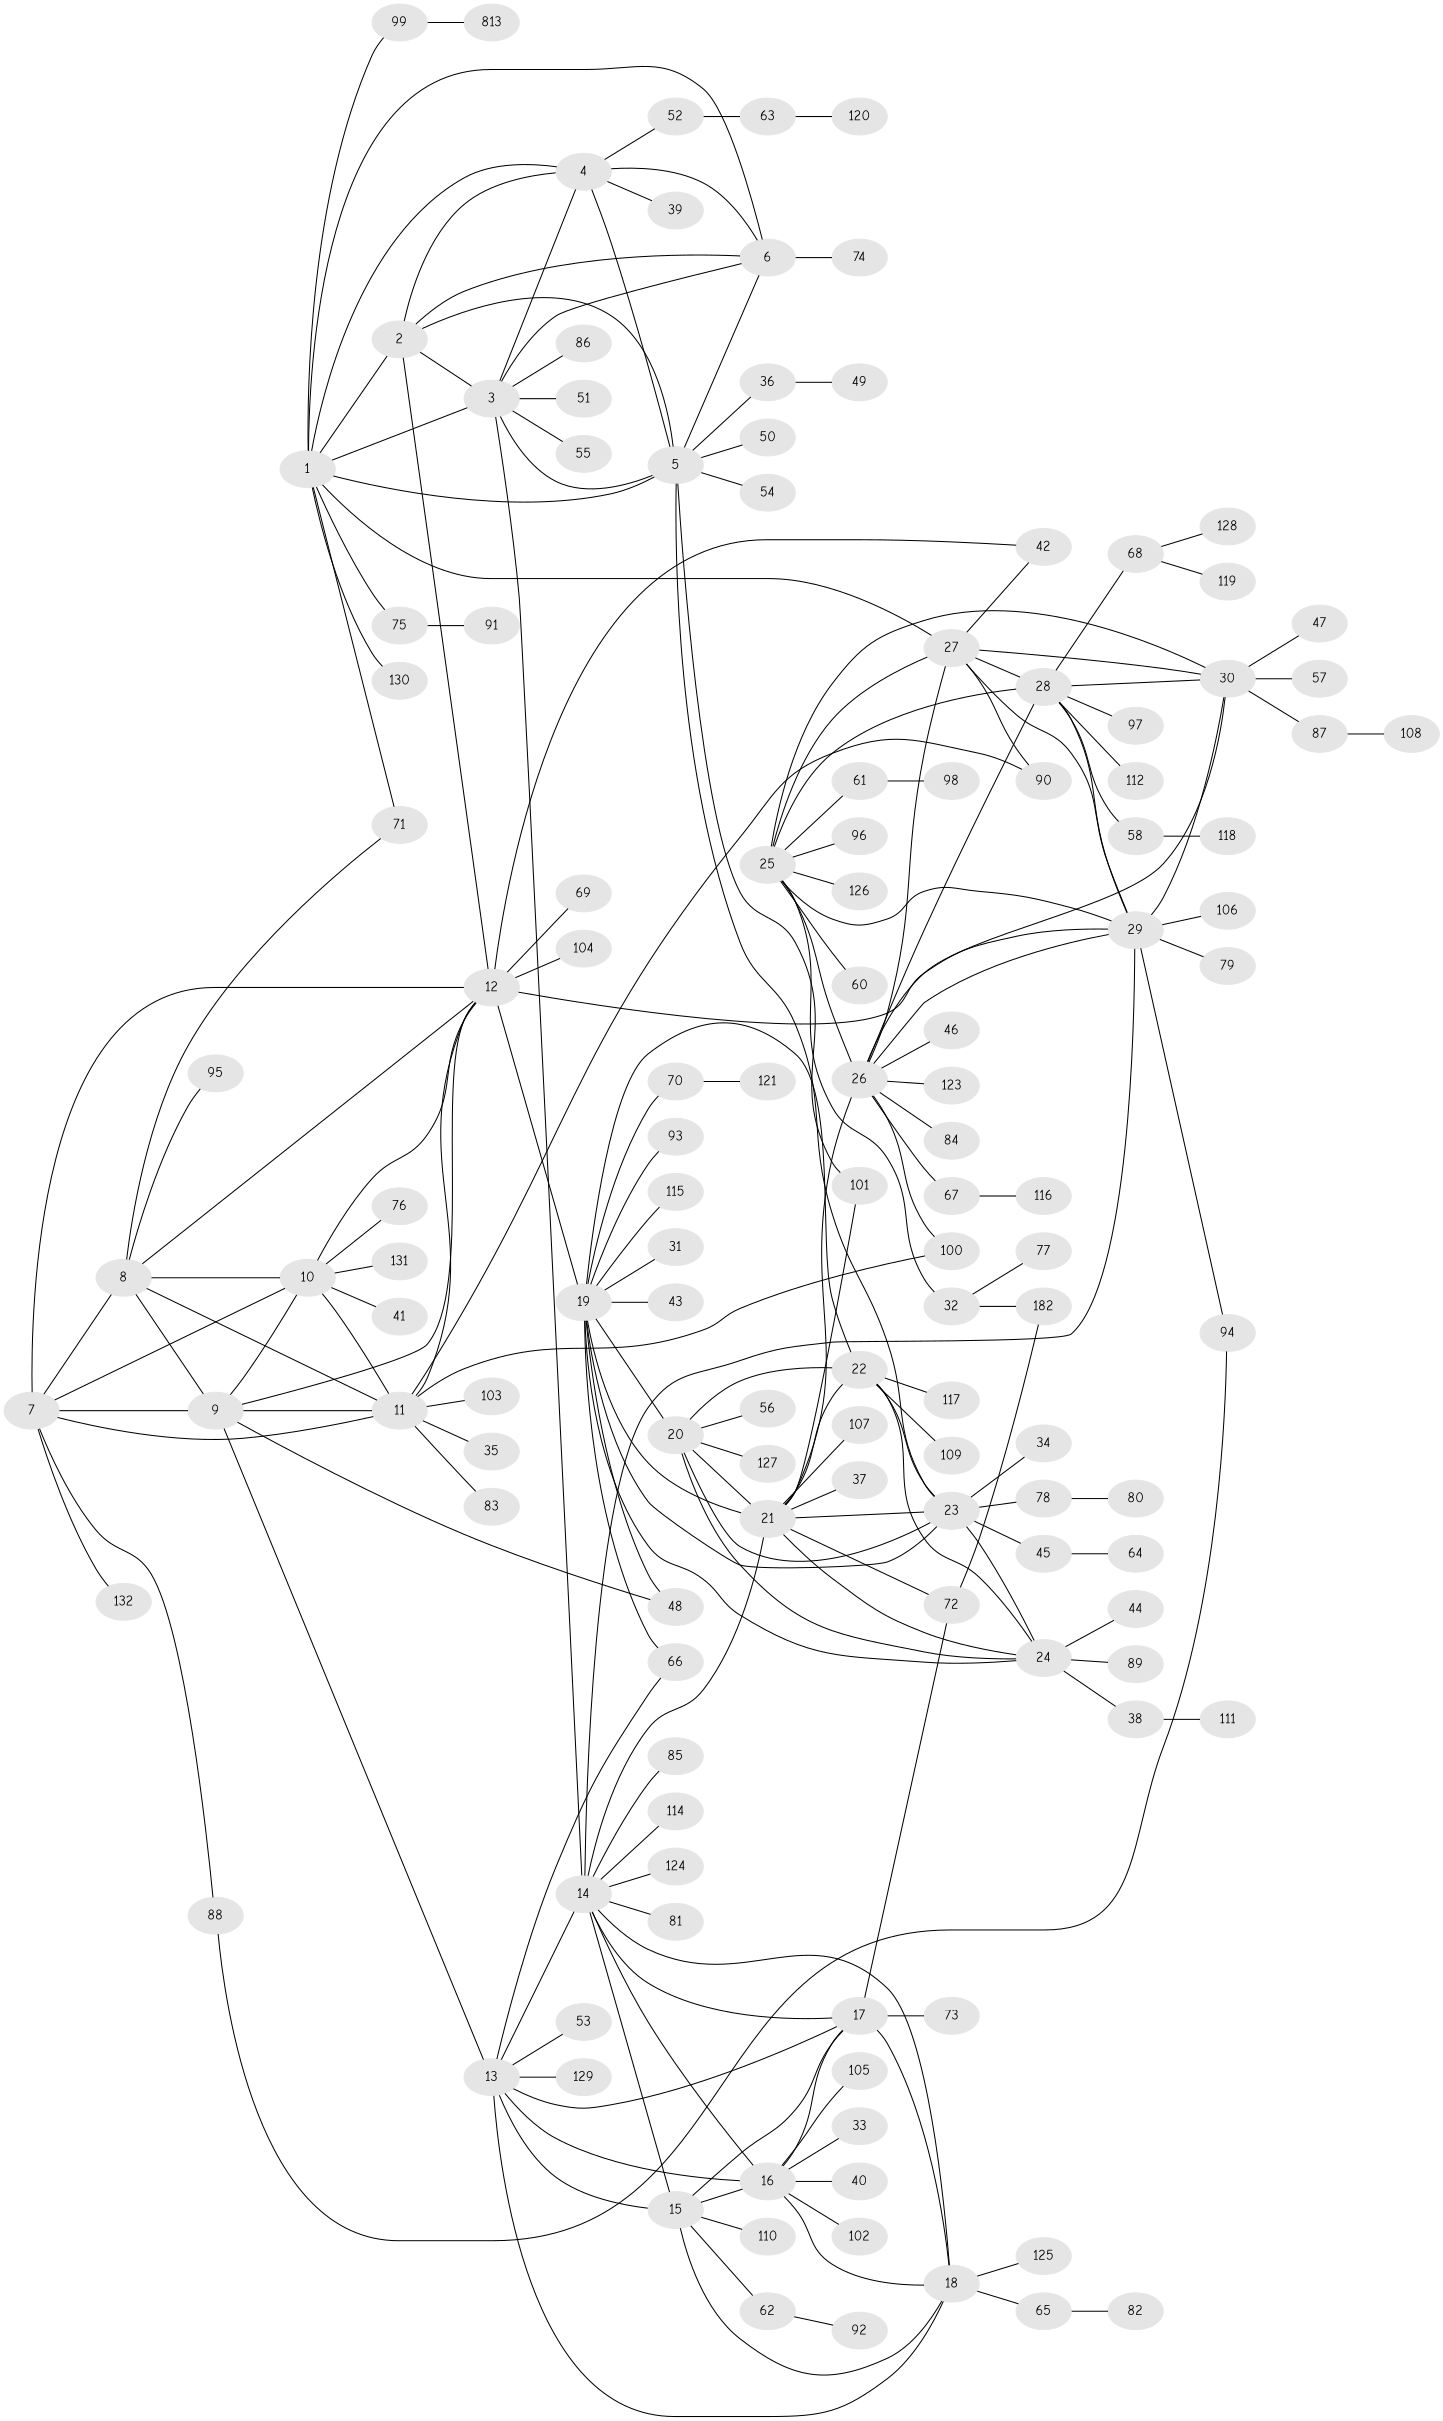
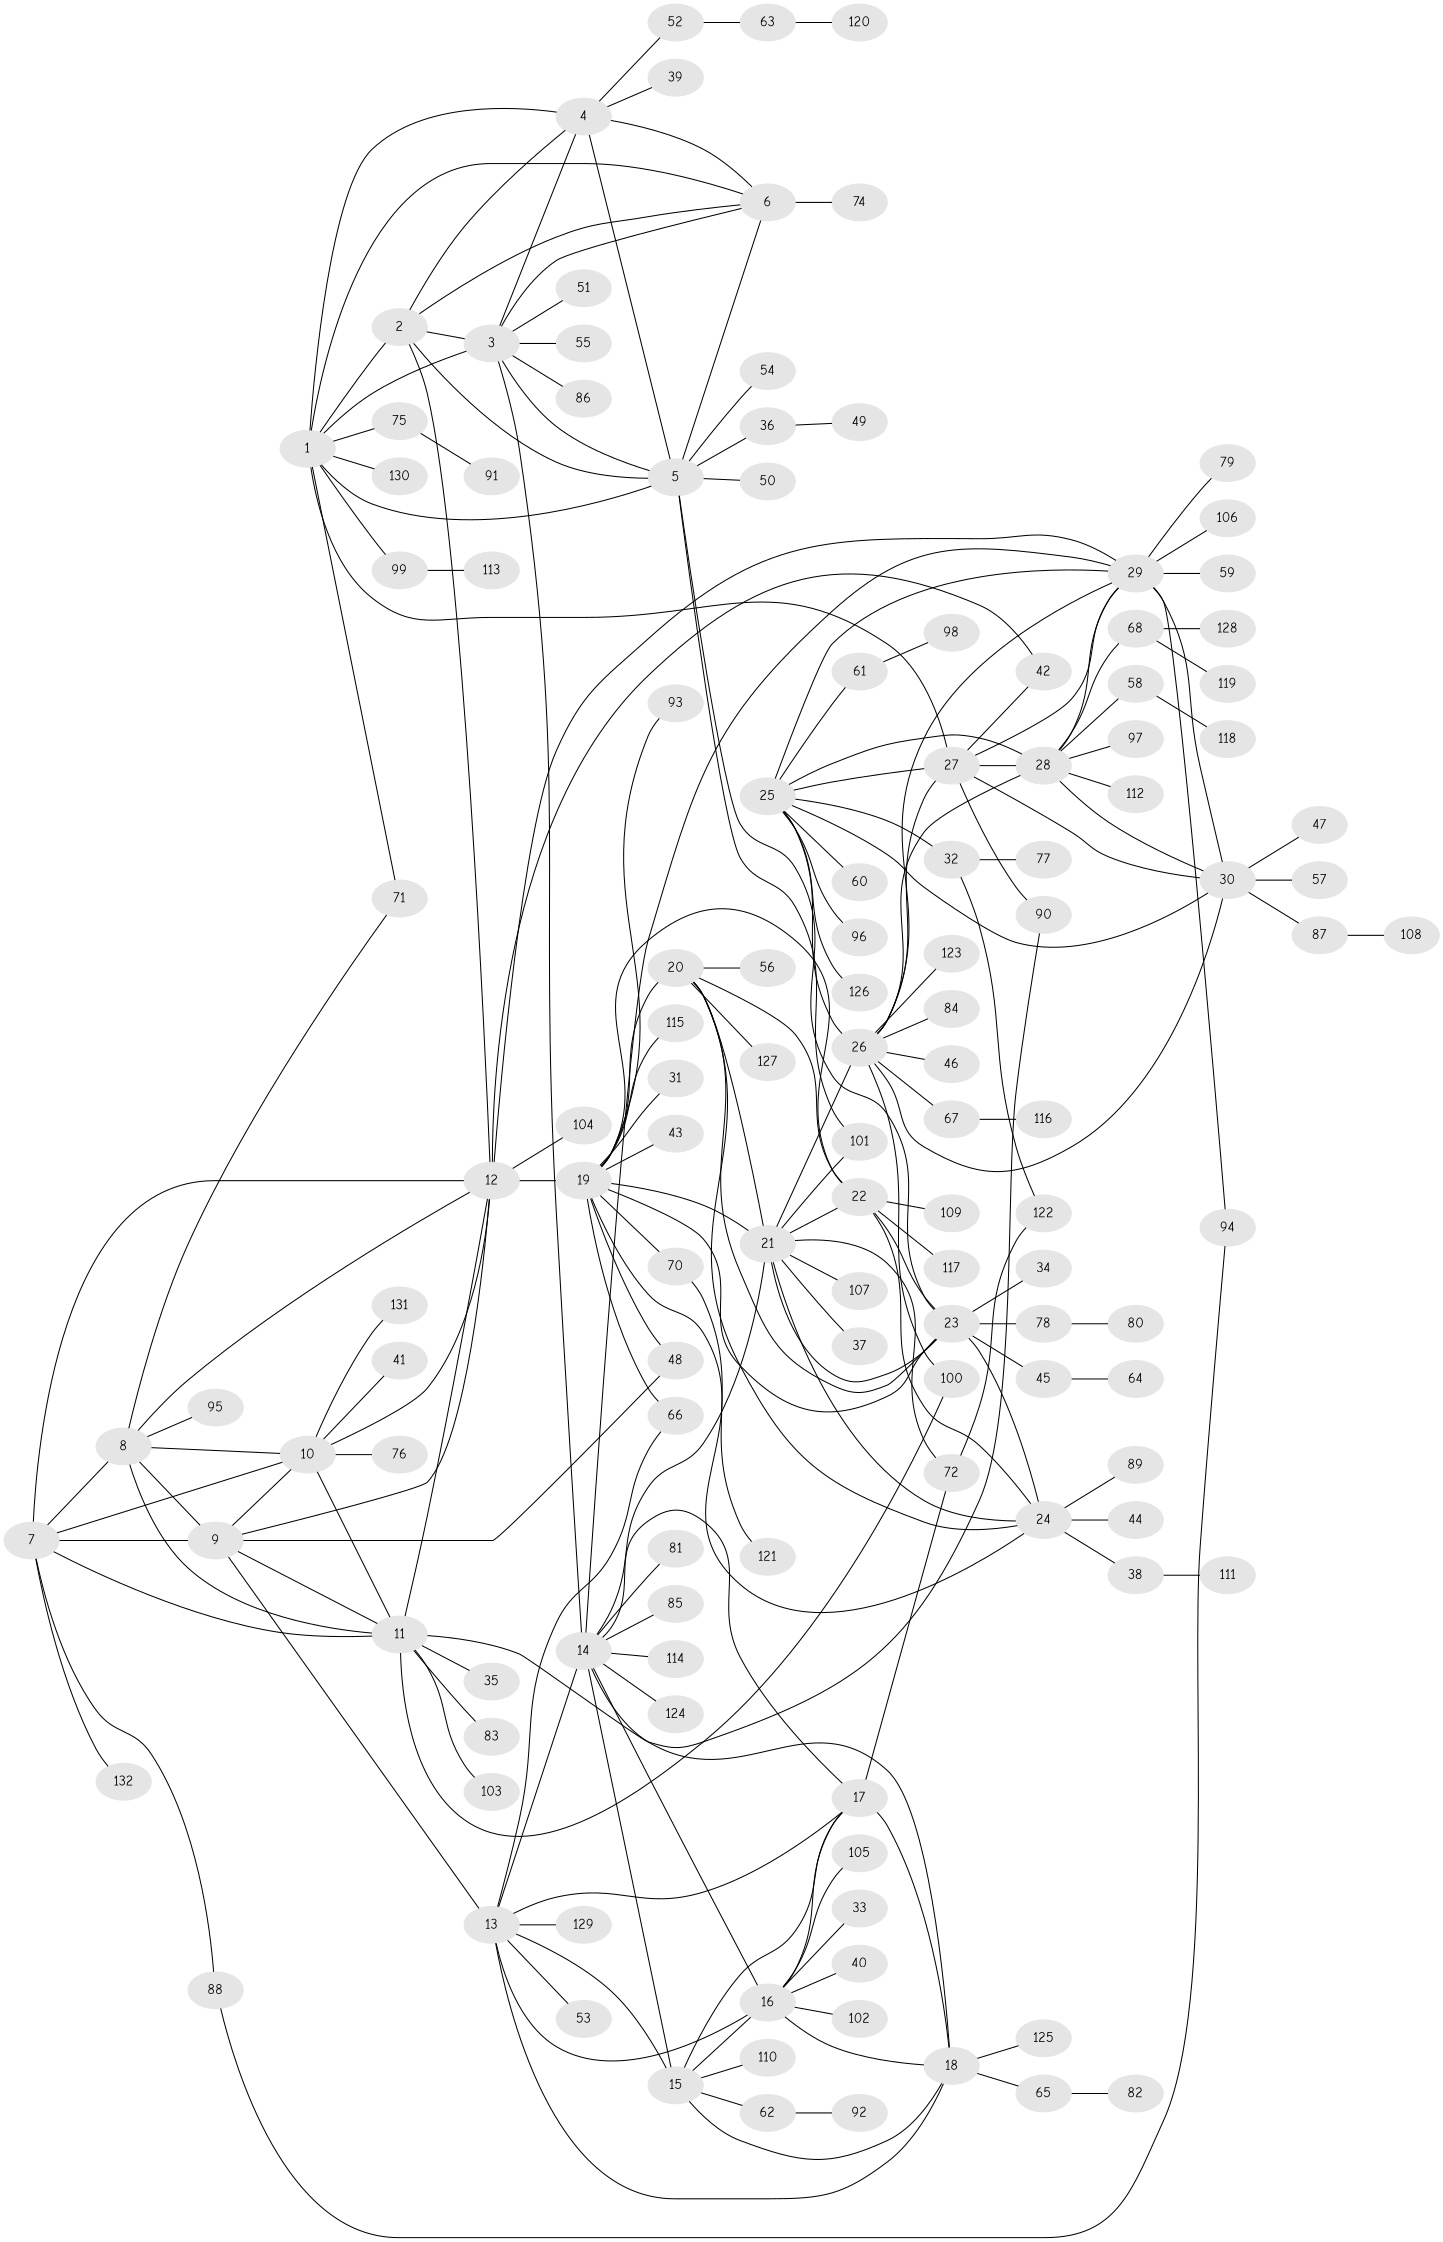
(492, 22) -> (492, 570)
none -> (1228, 573)
(584, 893) -> none
(1044, 1306) -> (1044, 1213)
(952, 2016) -> none
